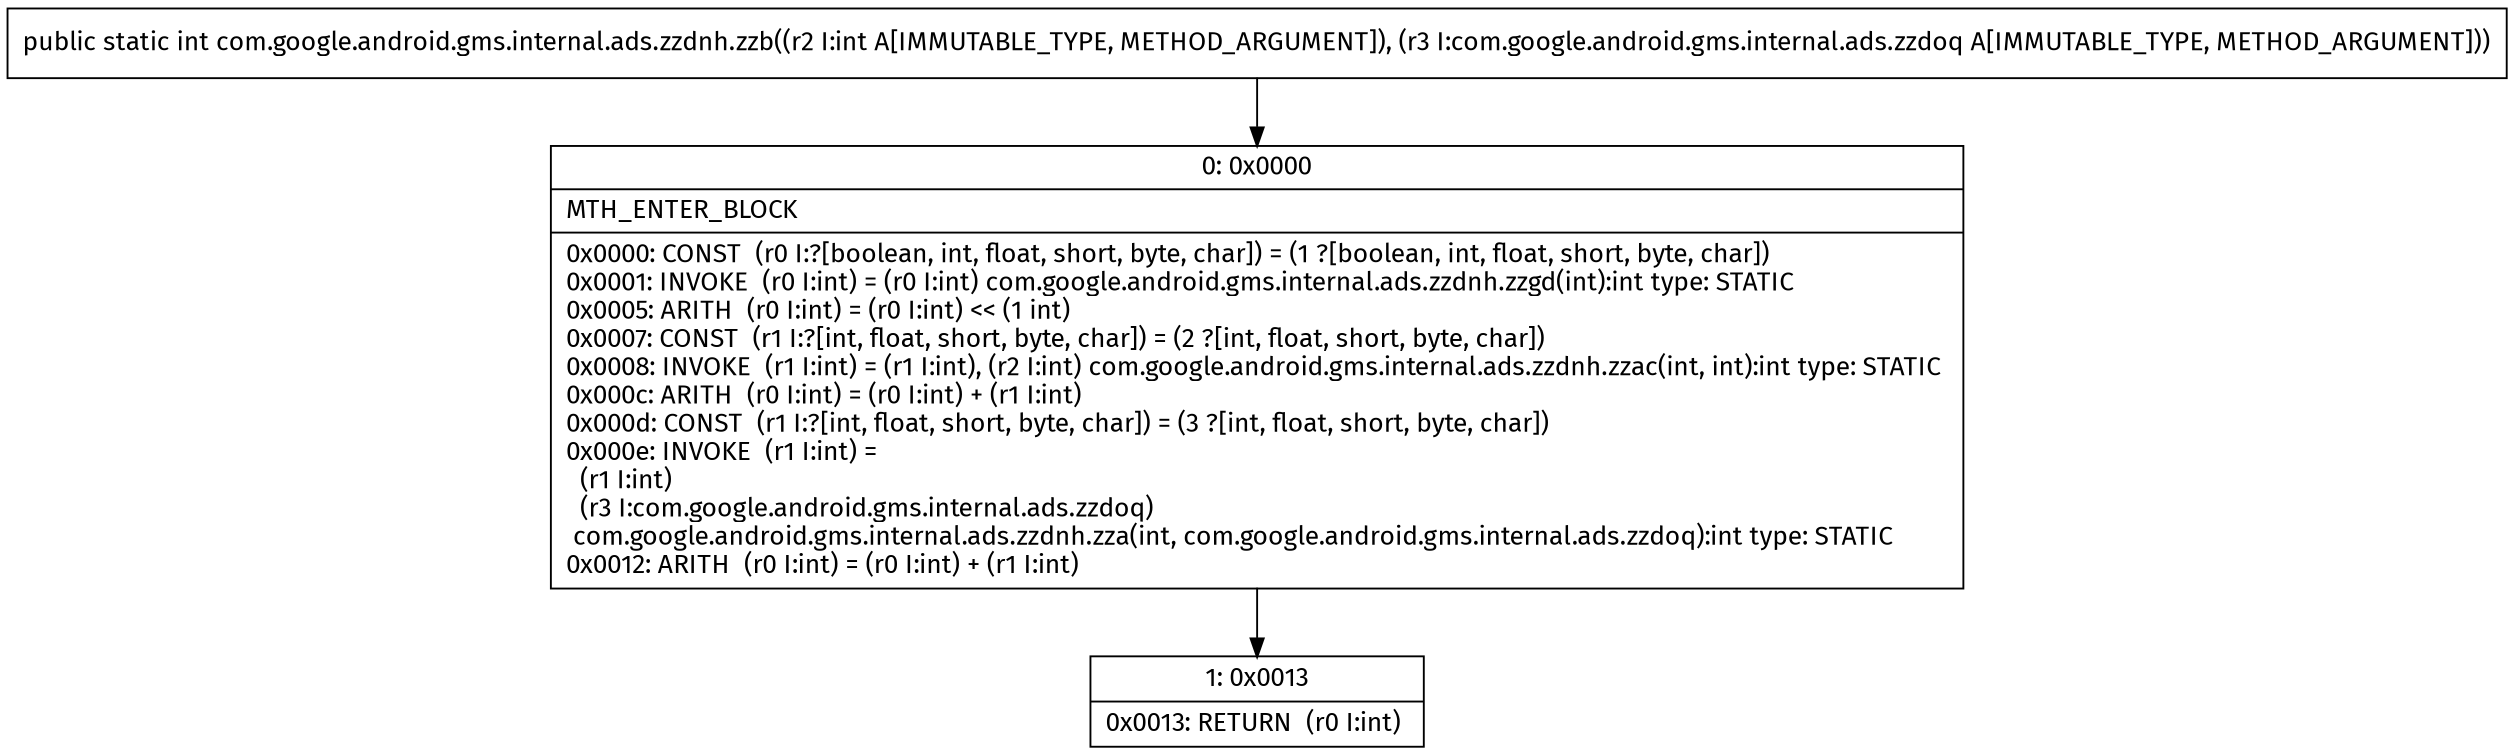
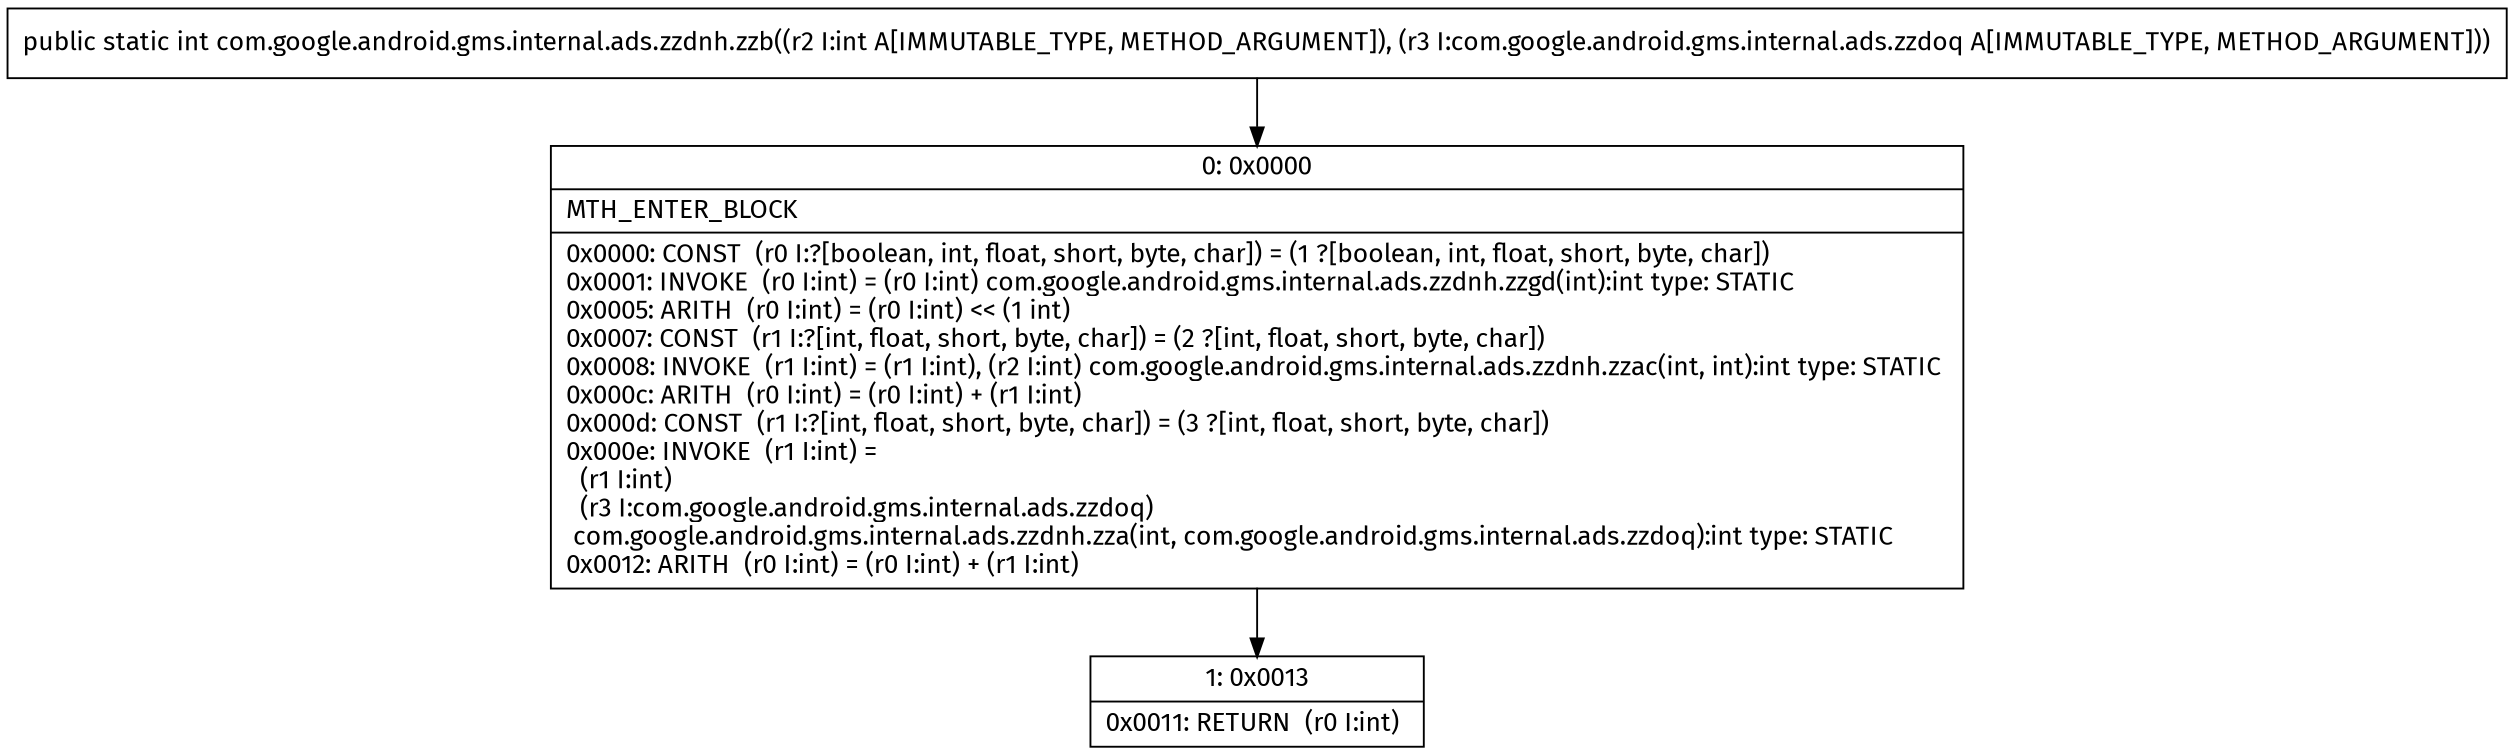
(1257, 723) -> (1256, 723)
